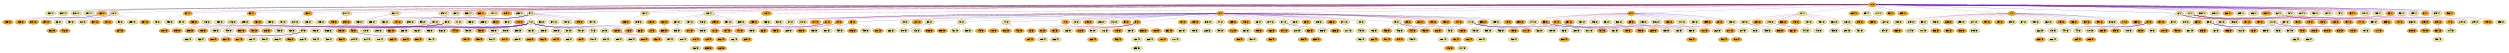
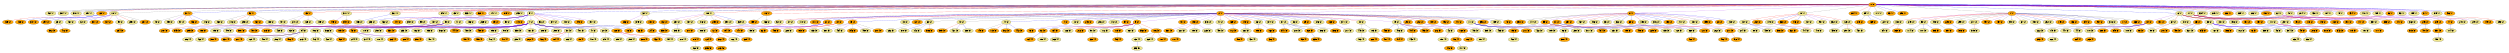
(1175, 40) -> (1175, 40)
